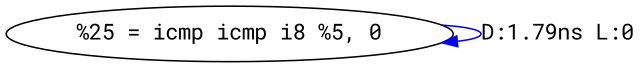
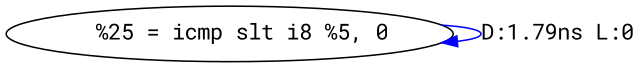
(230, 34) -> (230, 34)
